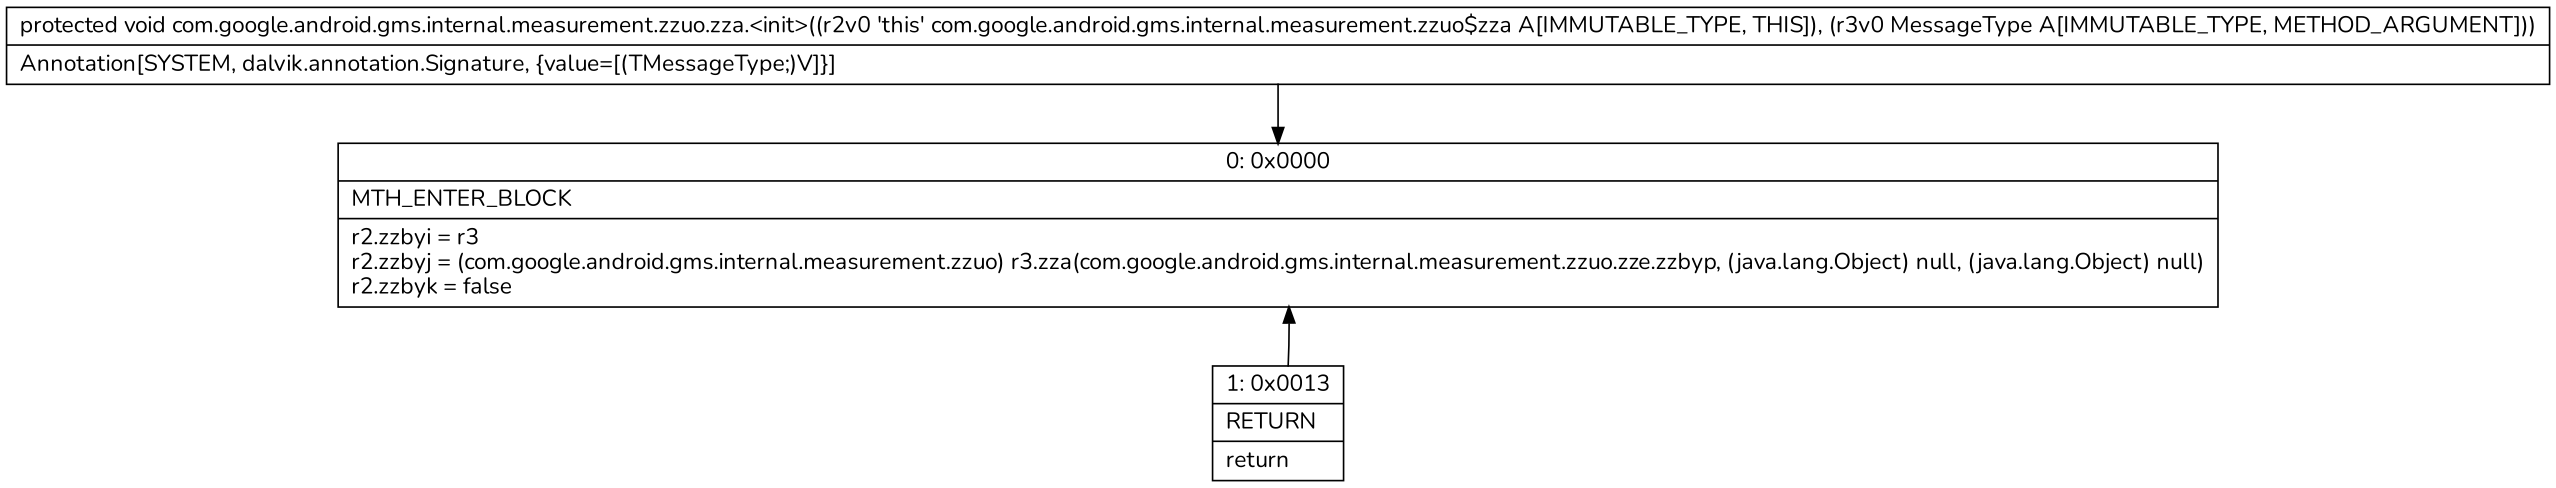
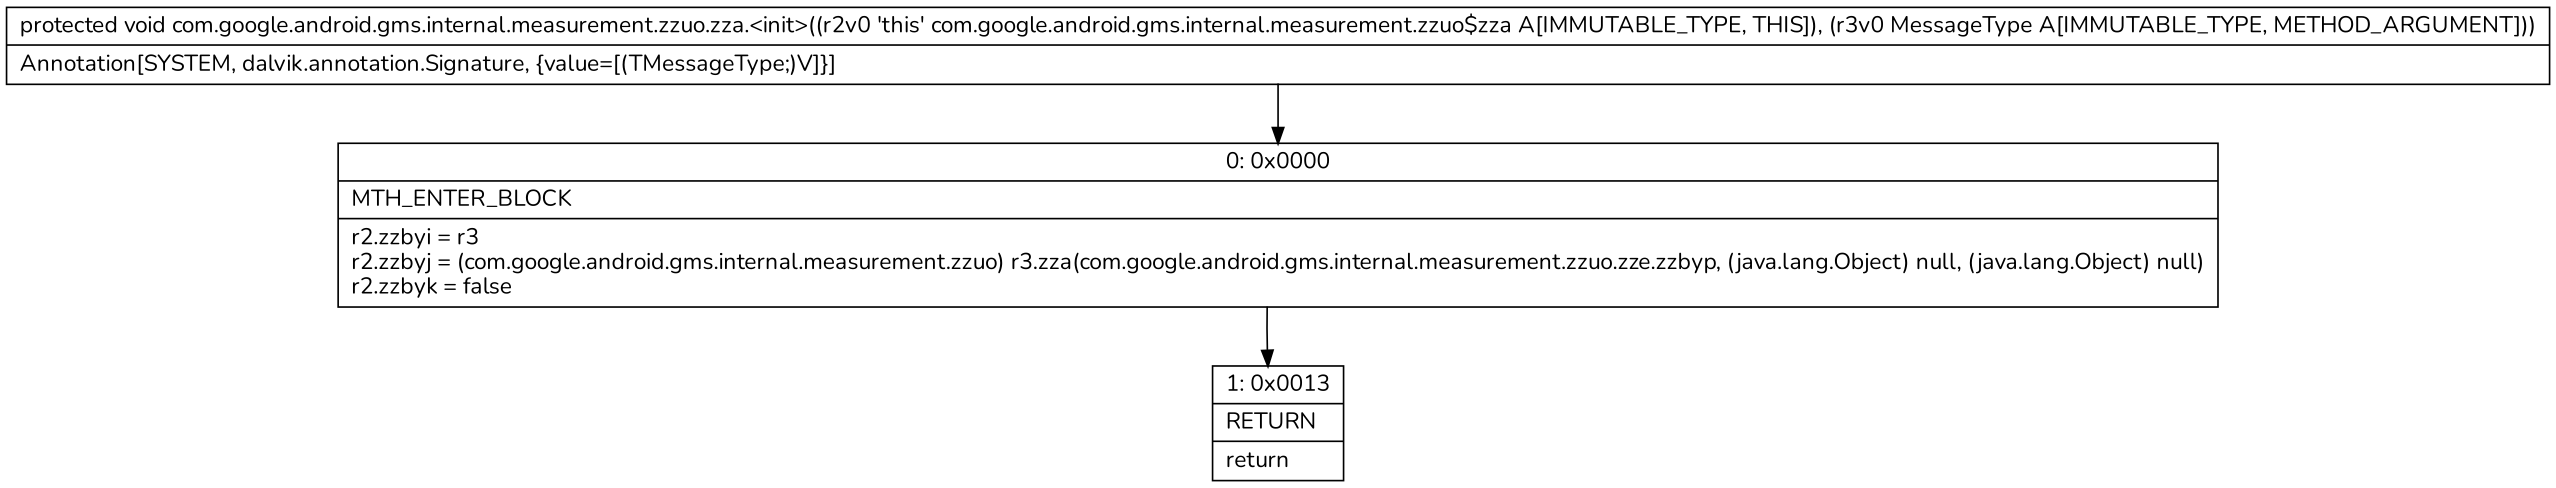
(1289, 345) -> (1267, 328)
